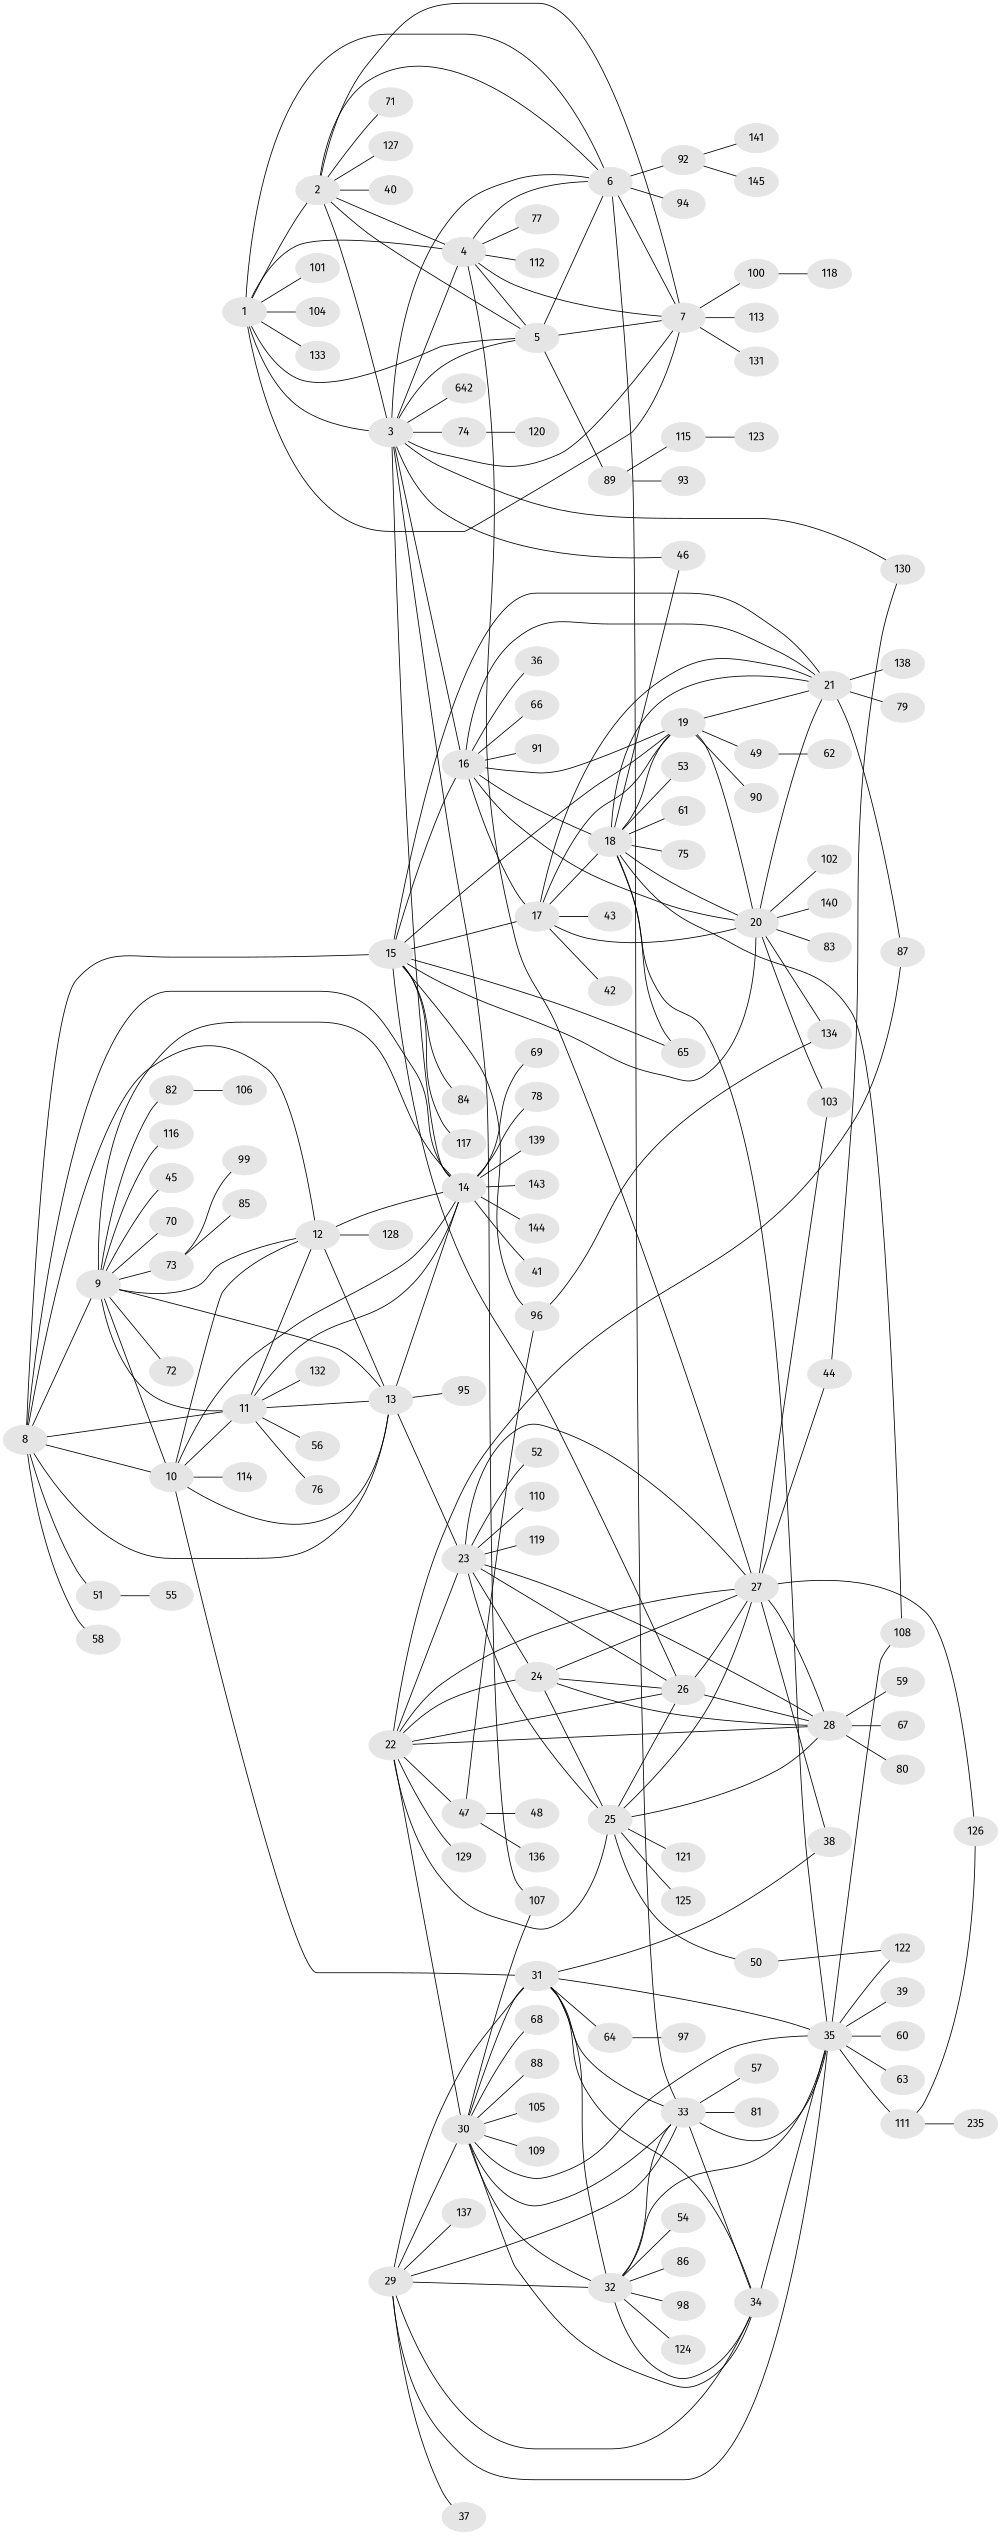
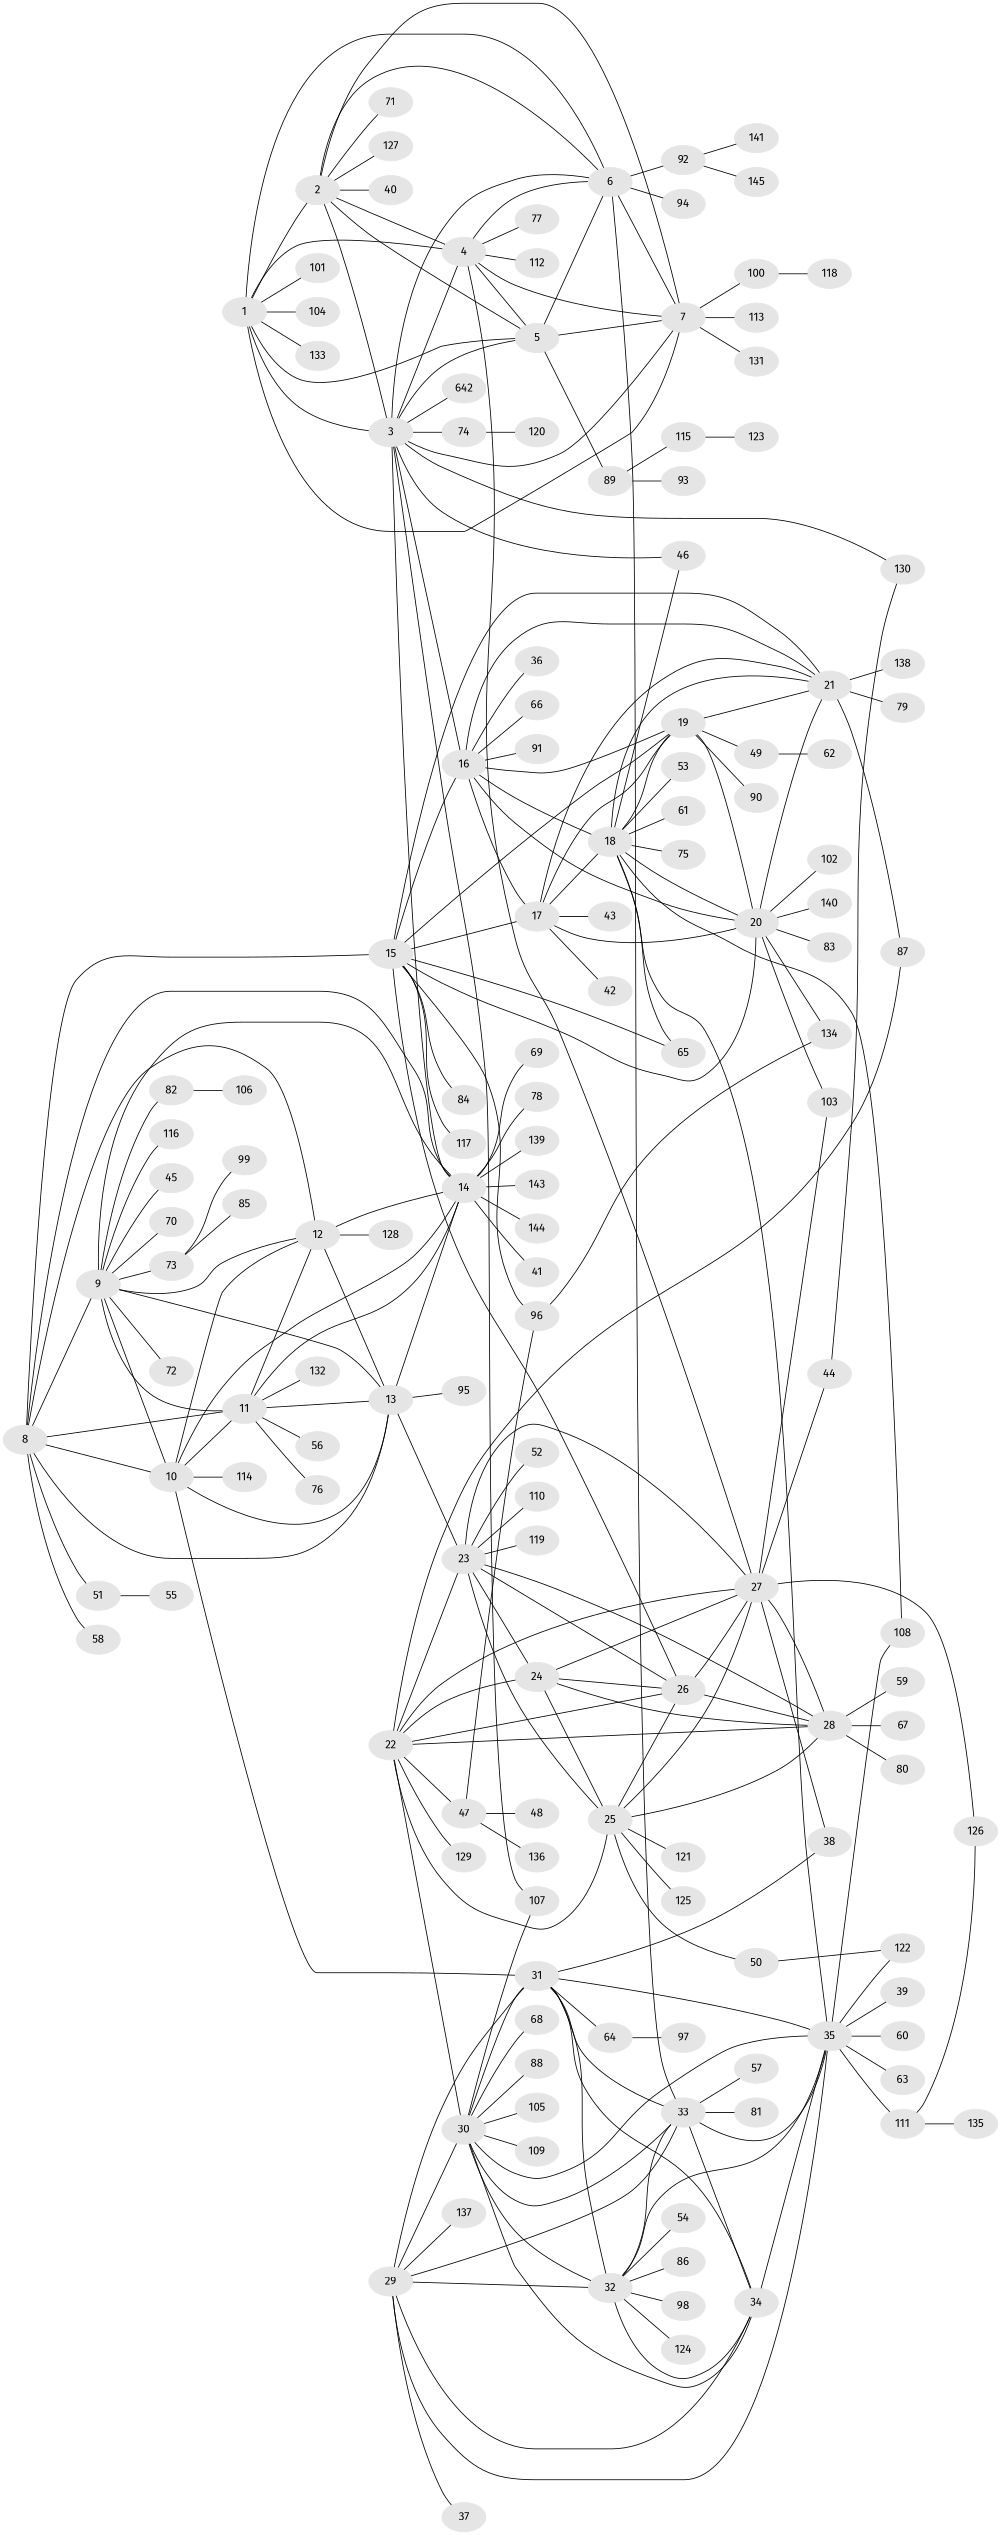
(976, 2124) -> (976, 2124)
